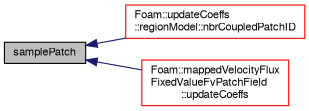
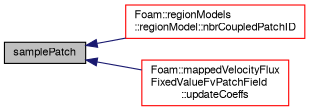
(215, 22) -> (215, 22)
